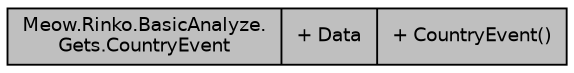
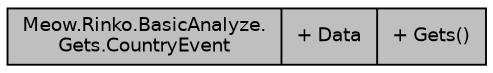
(472, 36) -> (432, 36)
